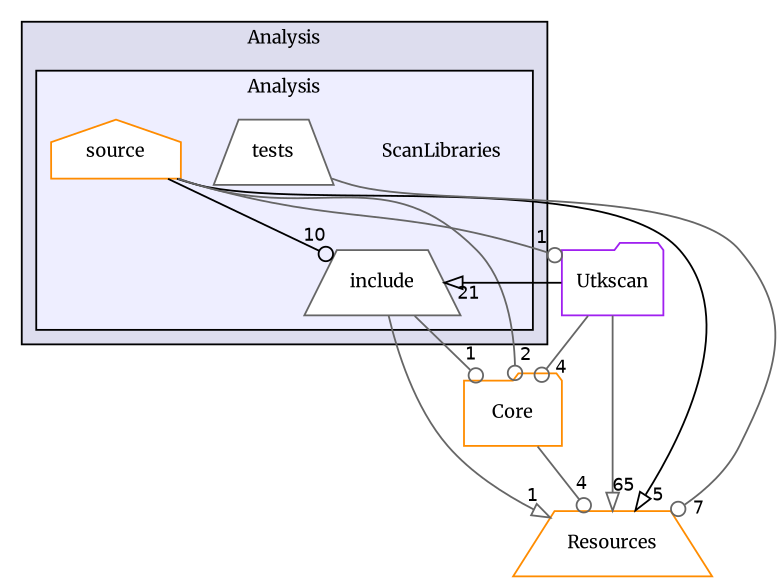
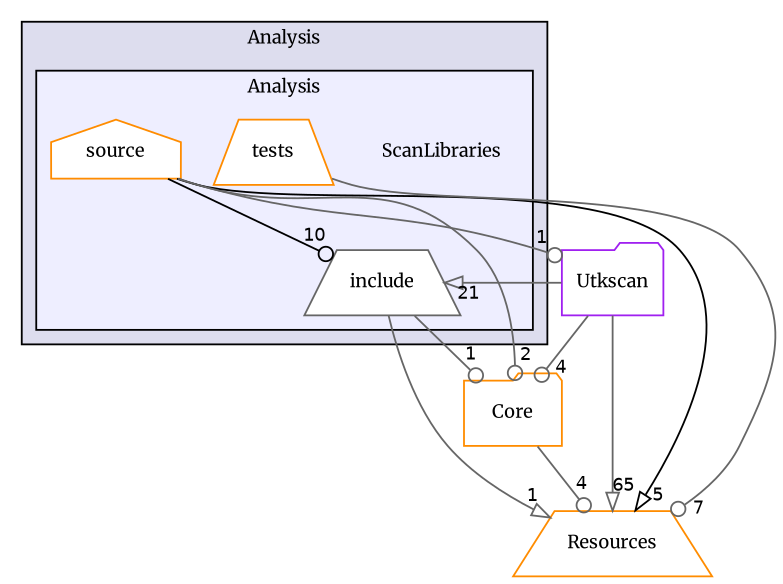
(274, 152) -> (274, 152)
(512, 283) -> (512, 283)
